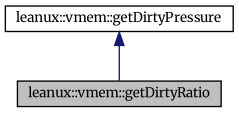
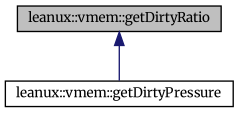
(119, 63) -> (119, 63)
